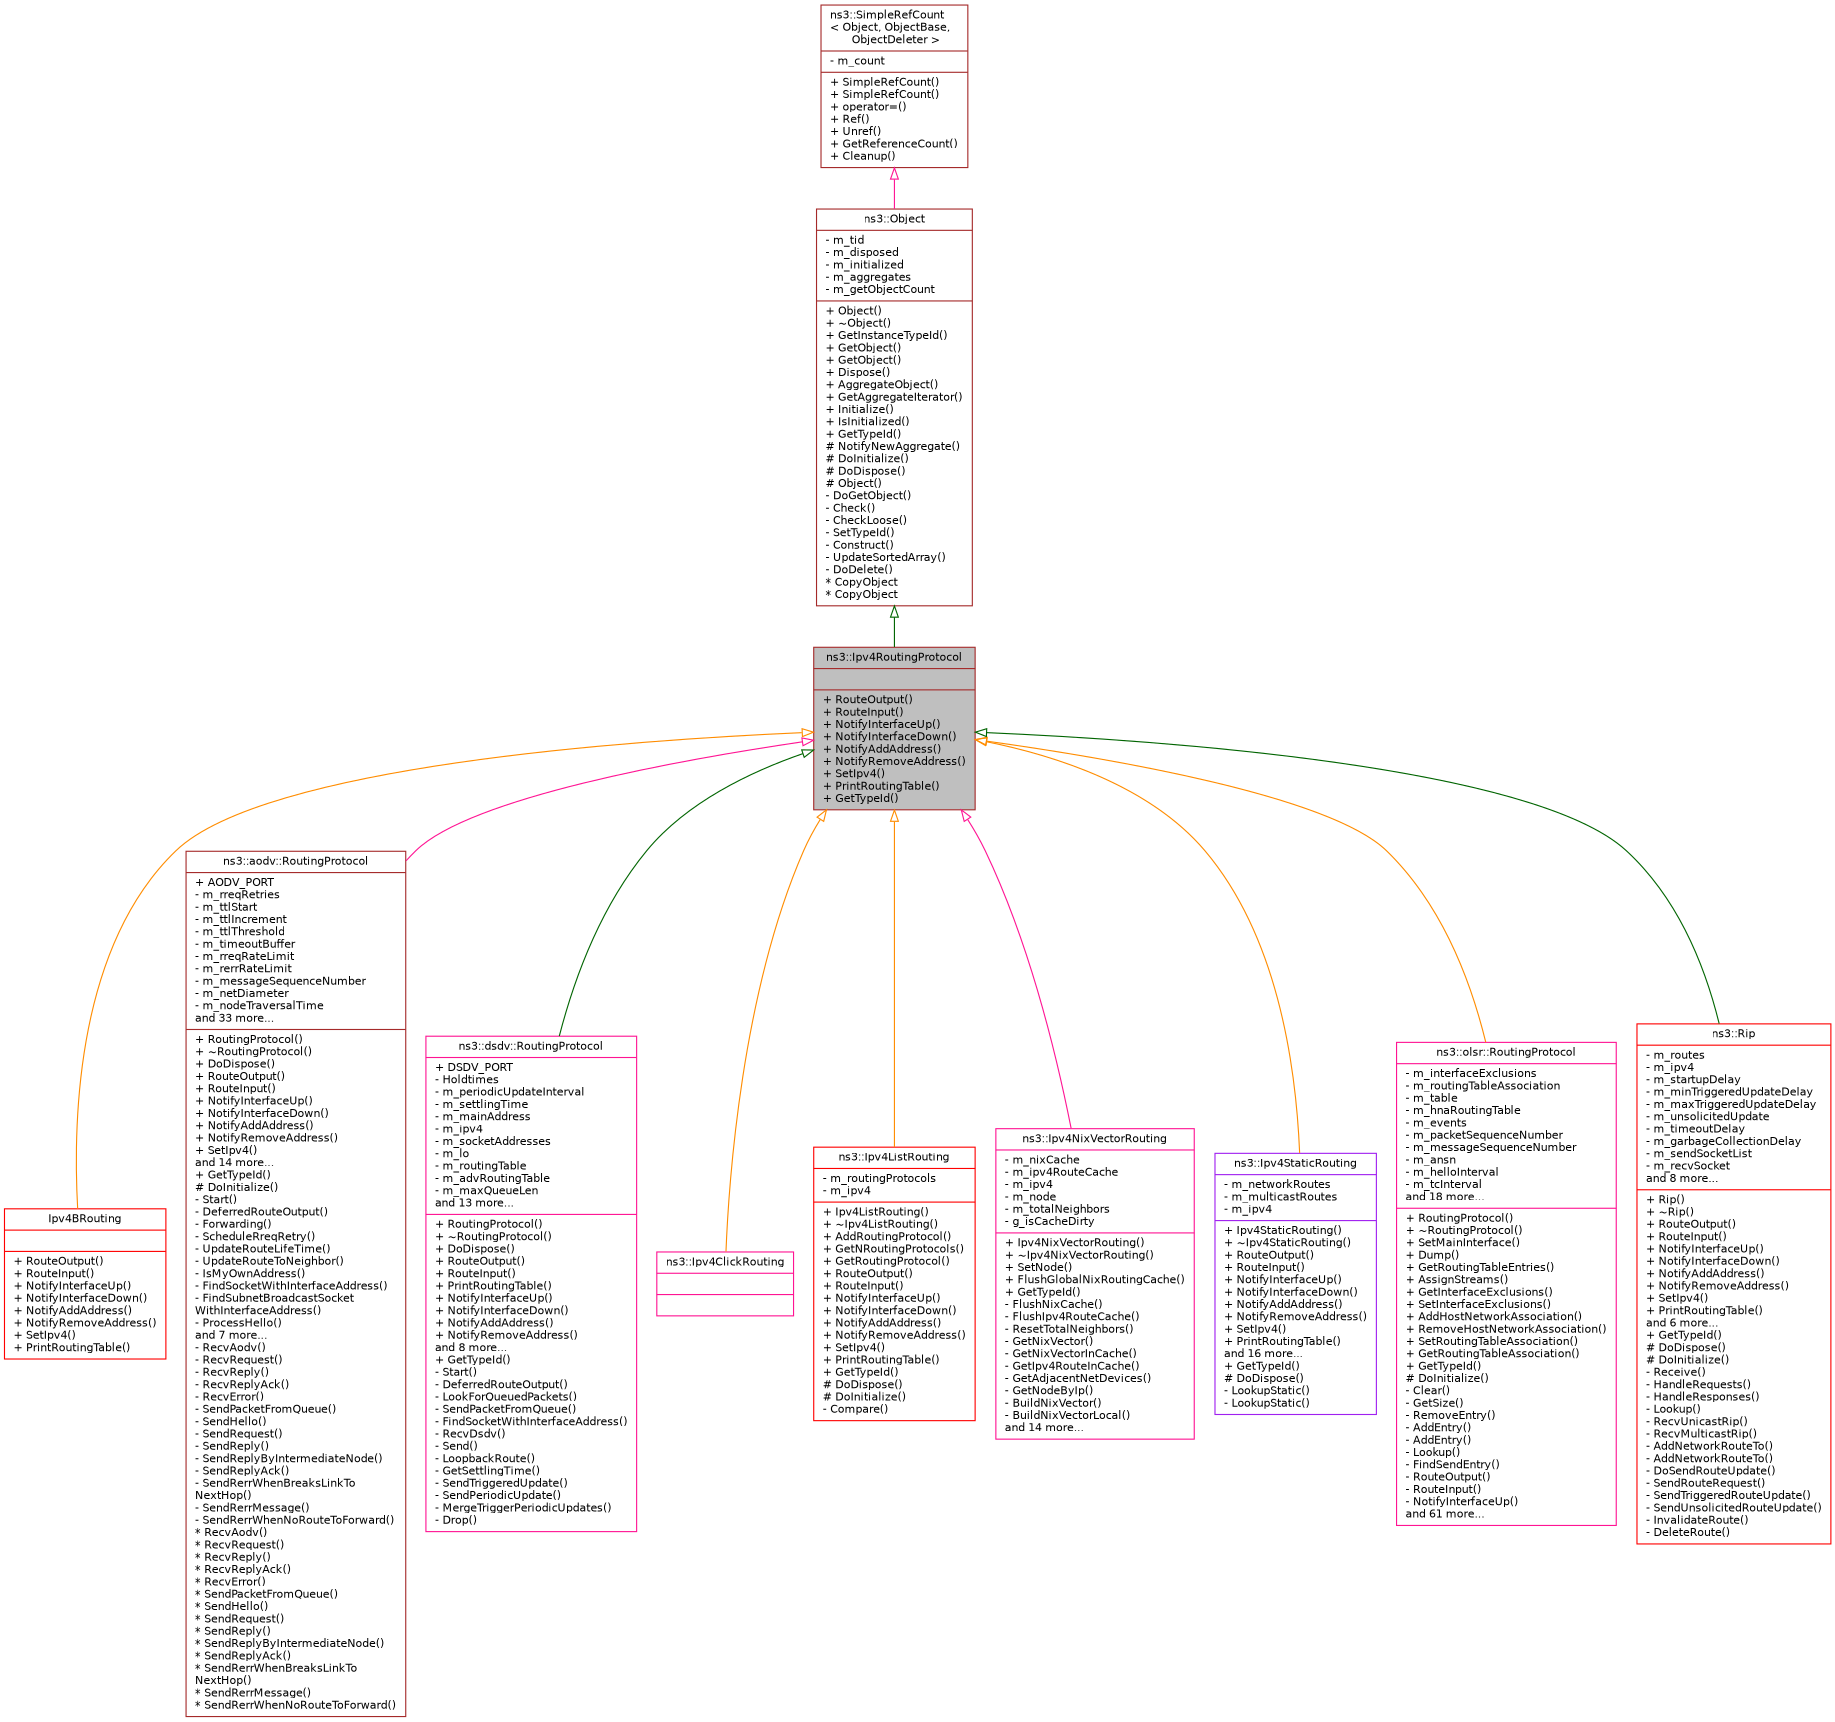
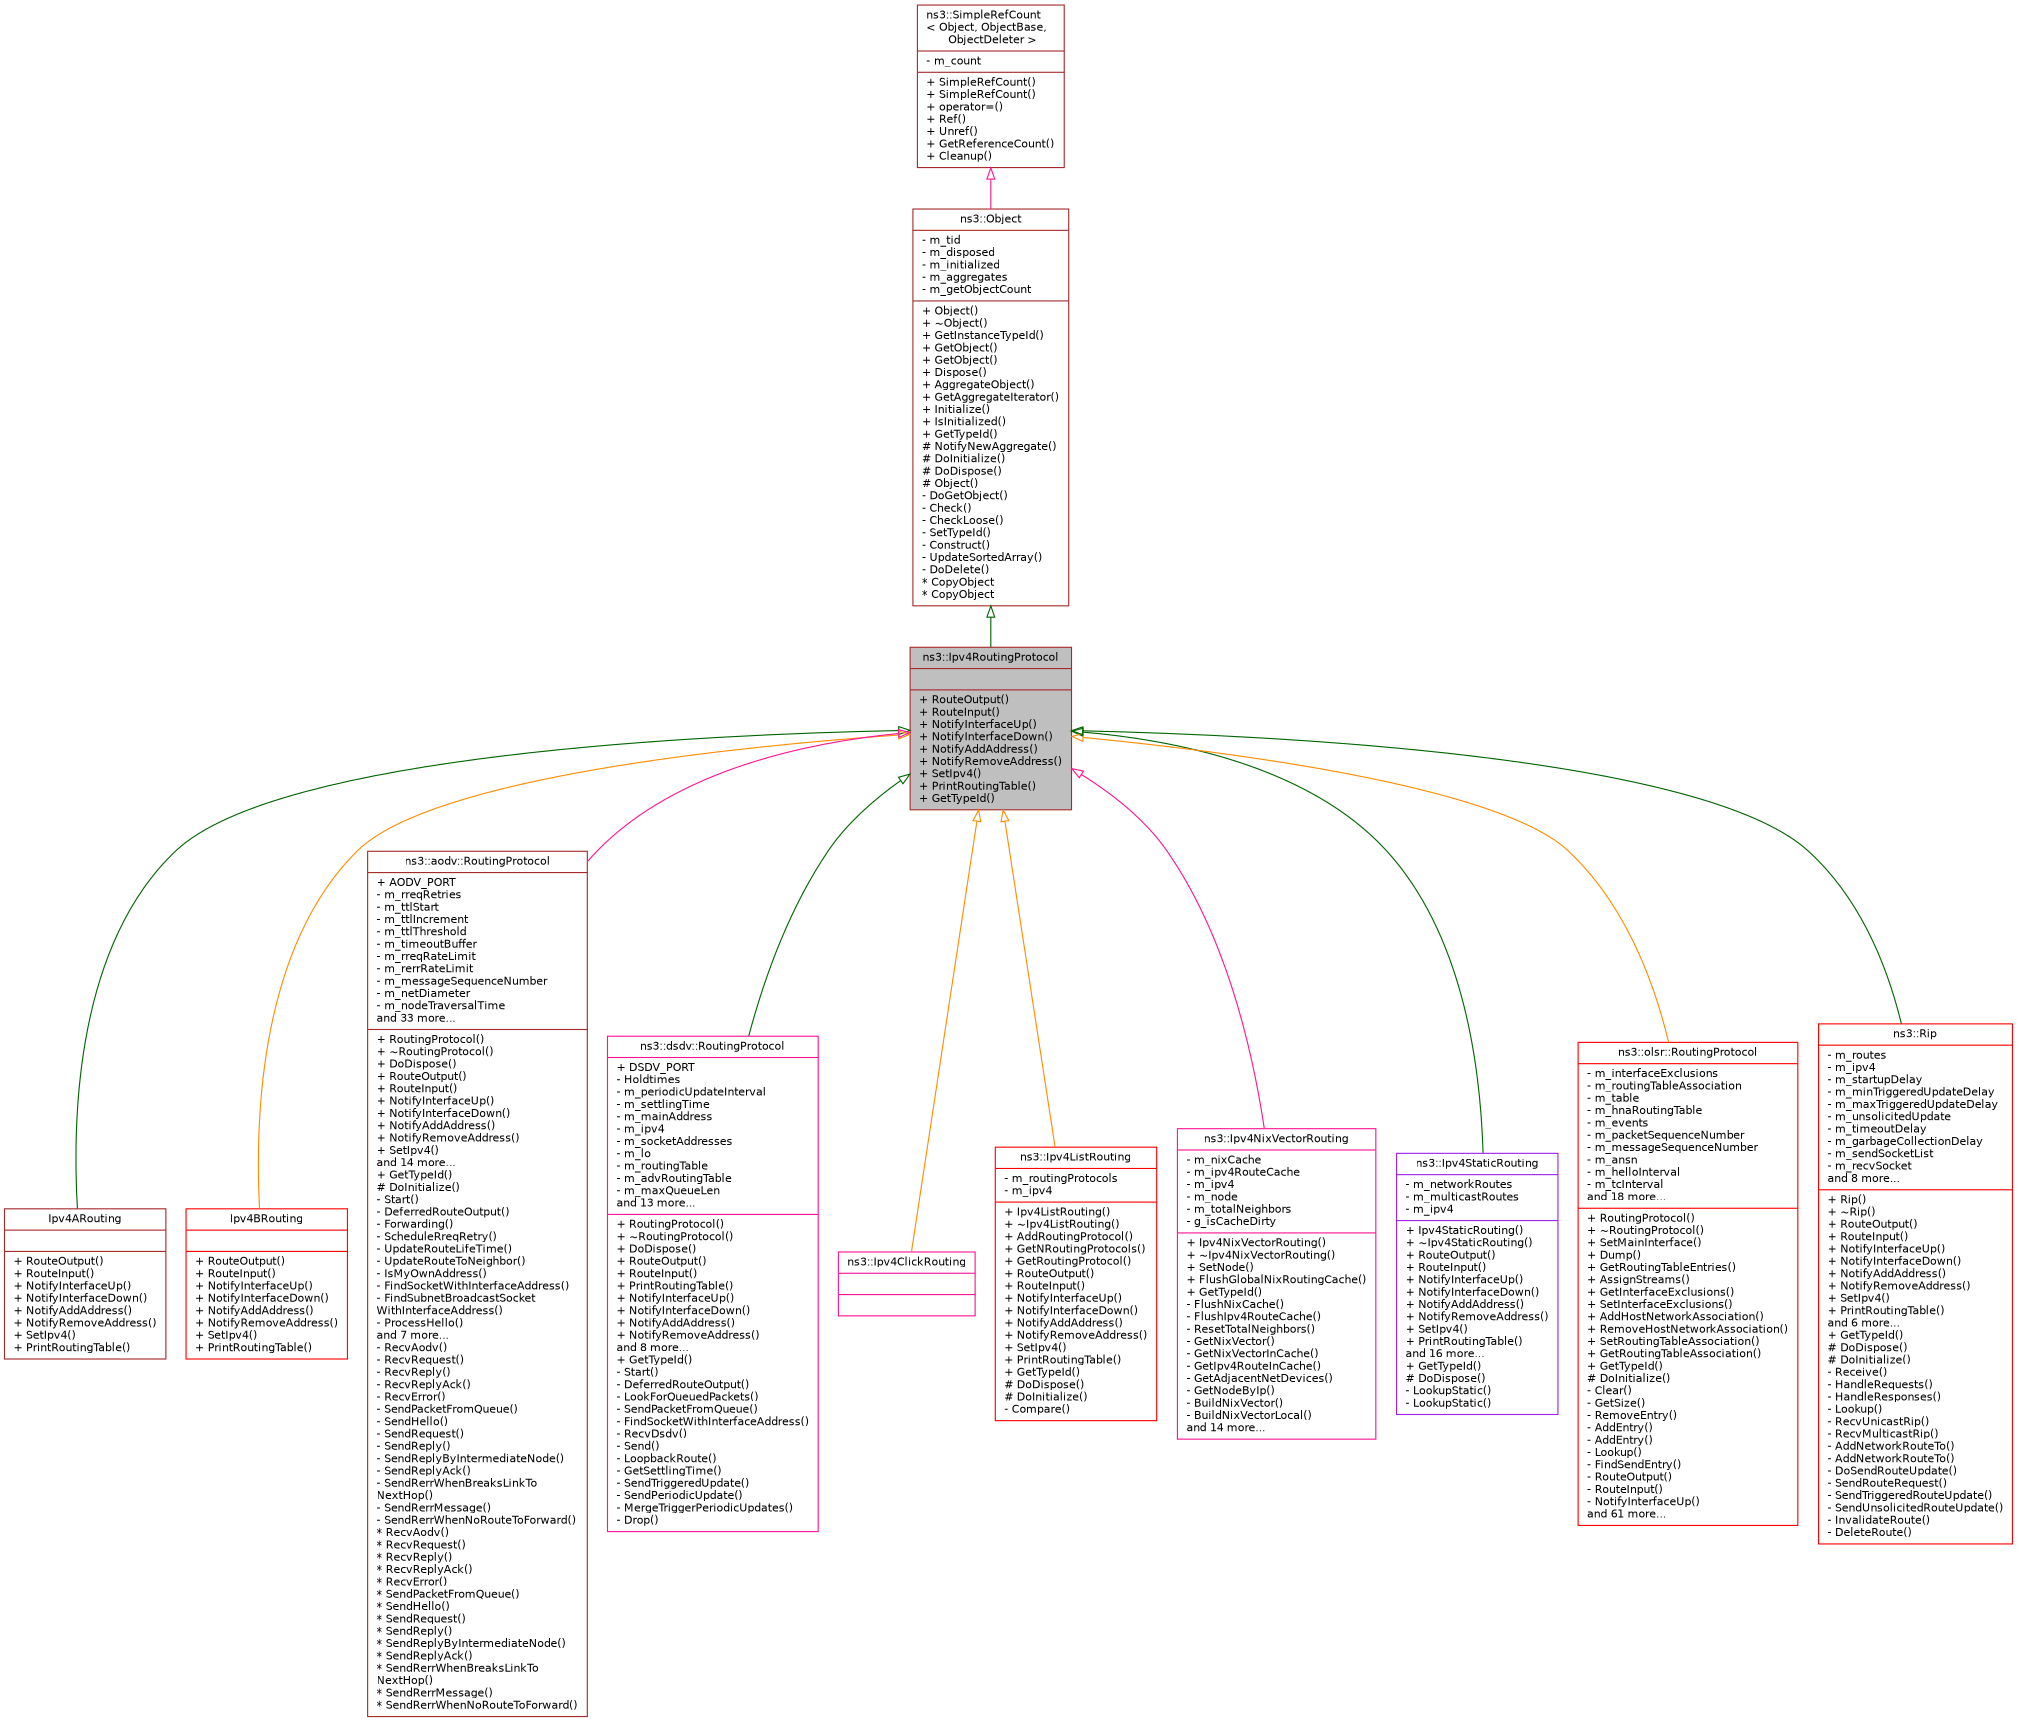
(1227, 880) -> (1383, 848)
none -> (85, 1284)
(1506, 1284) -> (1688, 1284)
